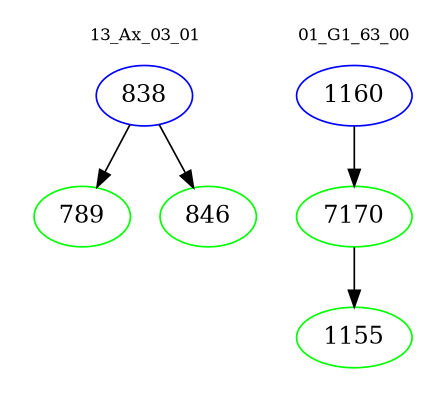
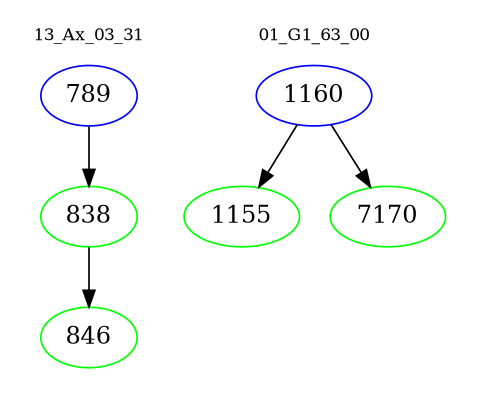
(145, 36) -> (89, 36)
(144, 96) -> (89, 217)
(118, 148) -> (89, 148)
(82, 217) -> (89, 96)
(354, 269) -> (283, 149)
